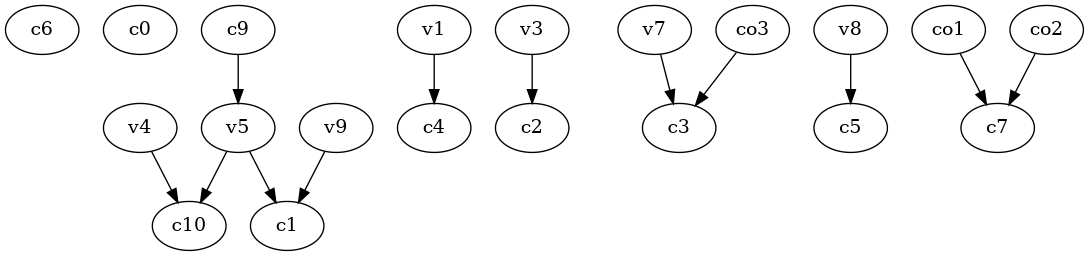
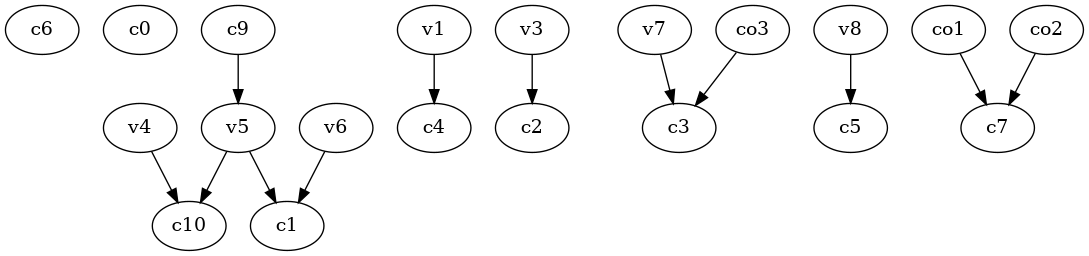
(336, 128) -> (336, 128)
